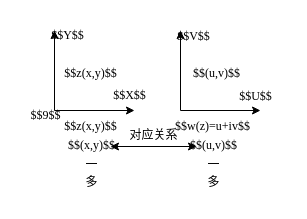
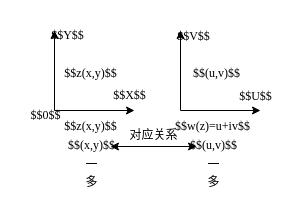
(46, 116) -> (46, 116)
